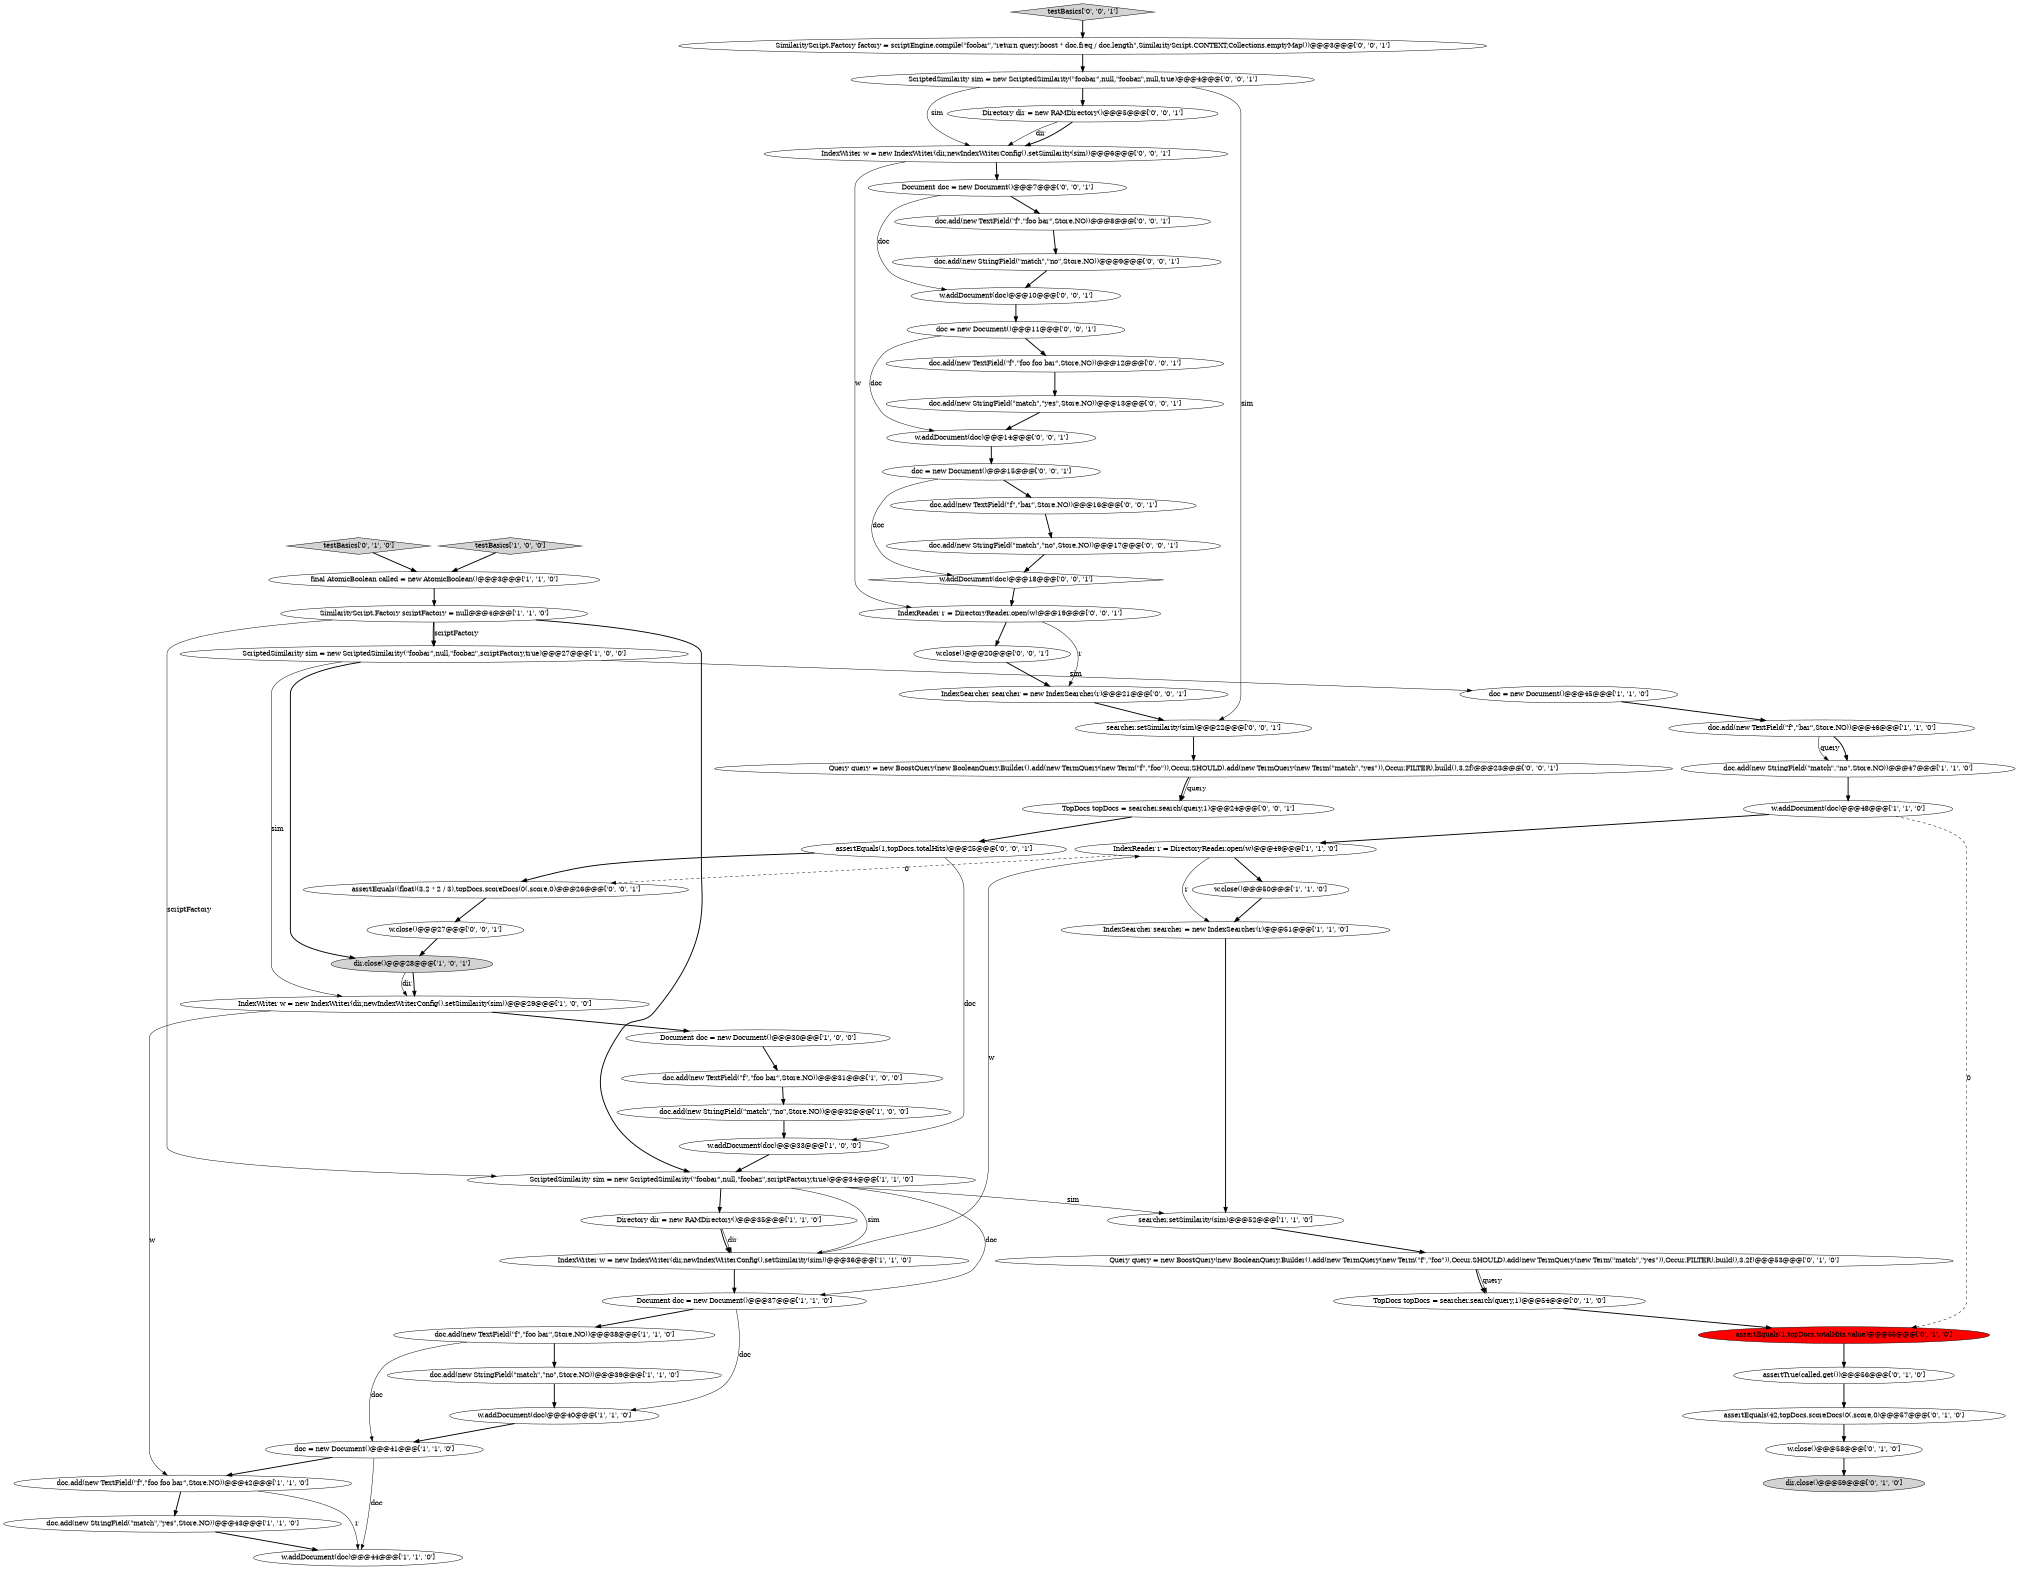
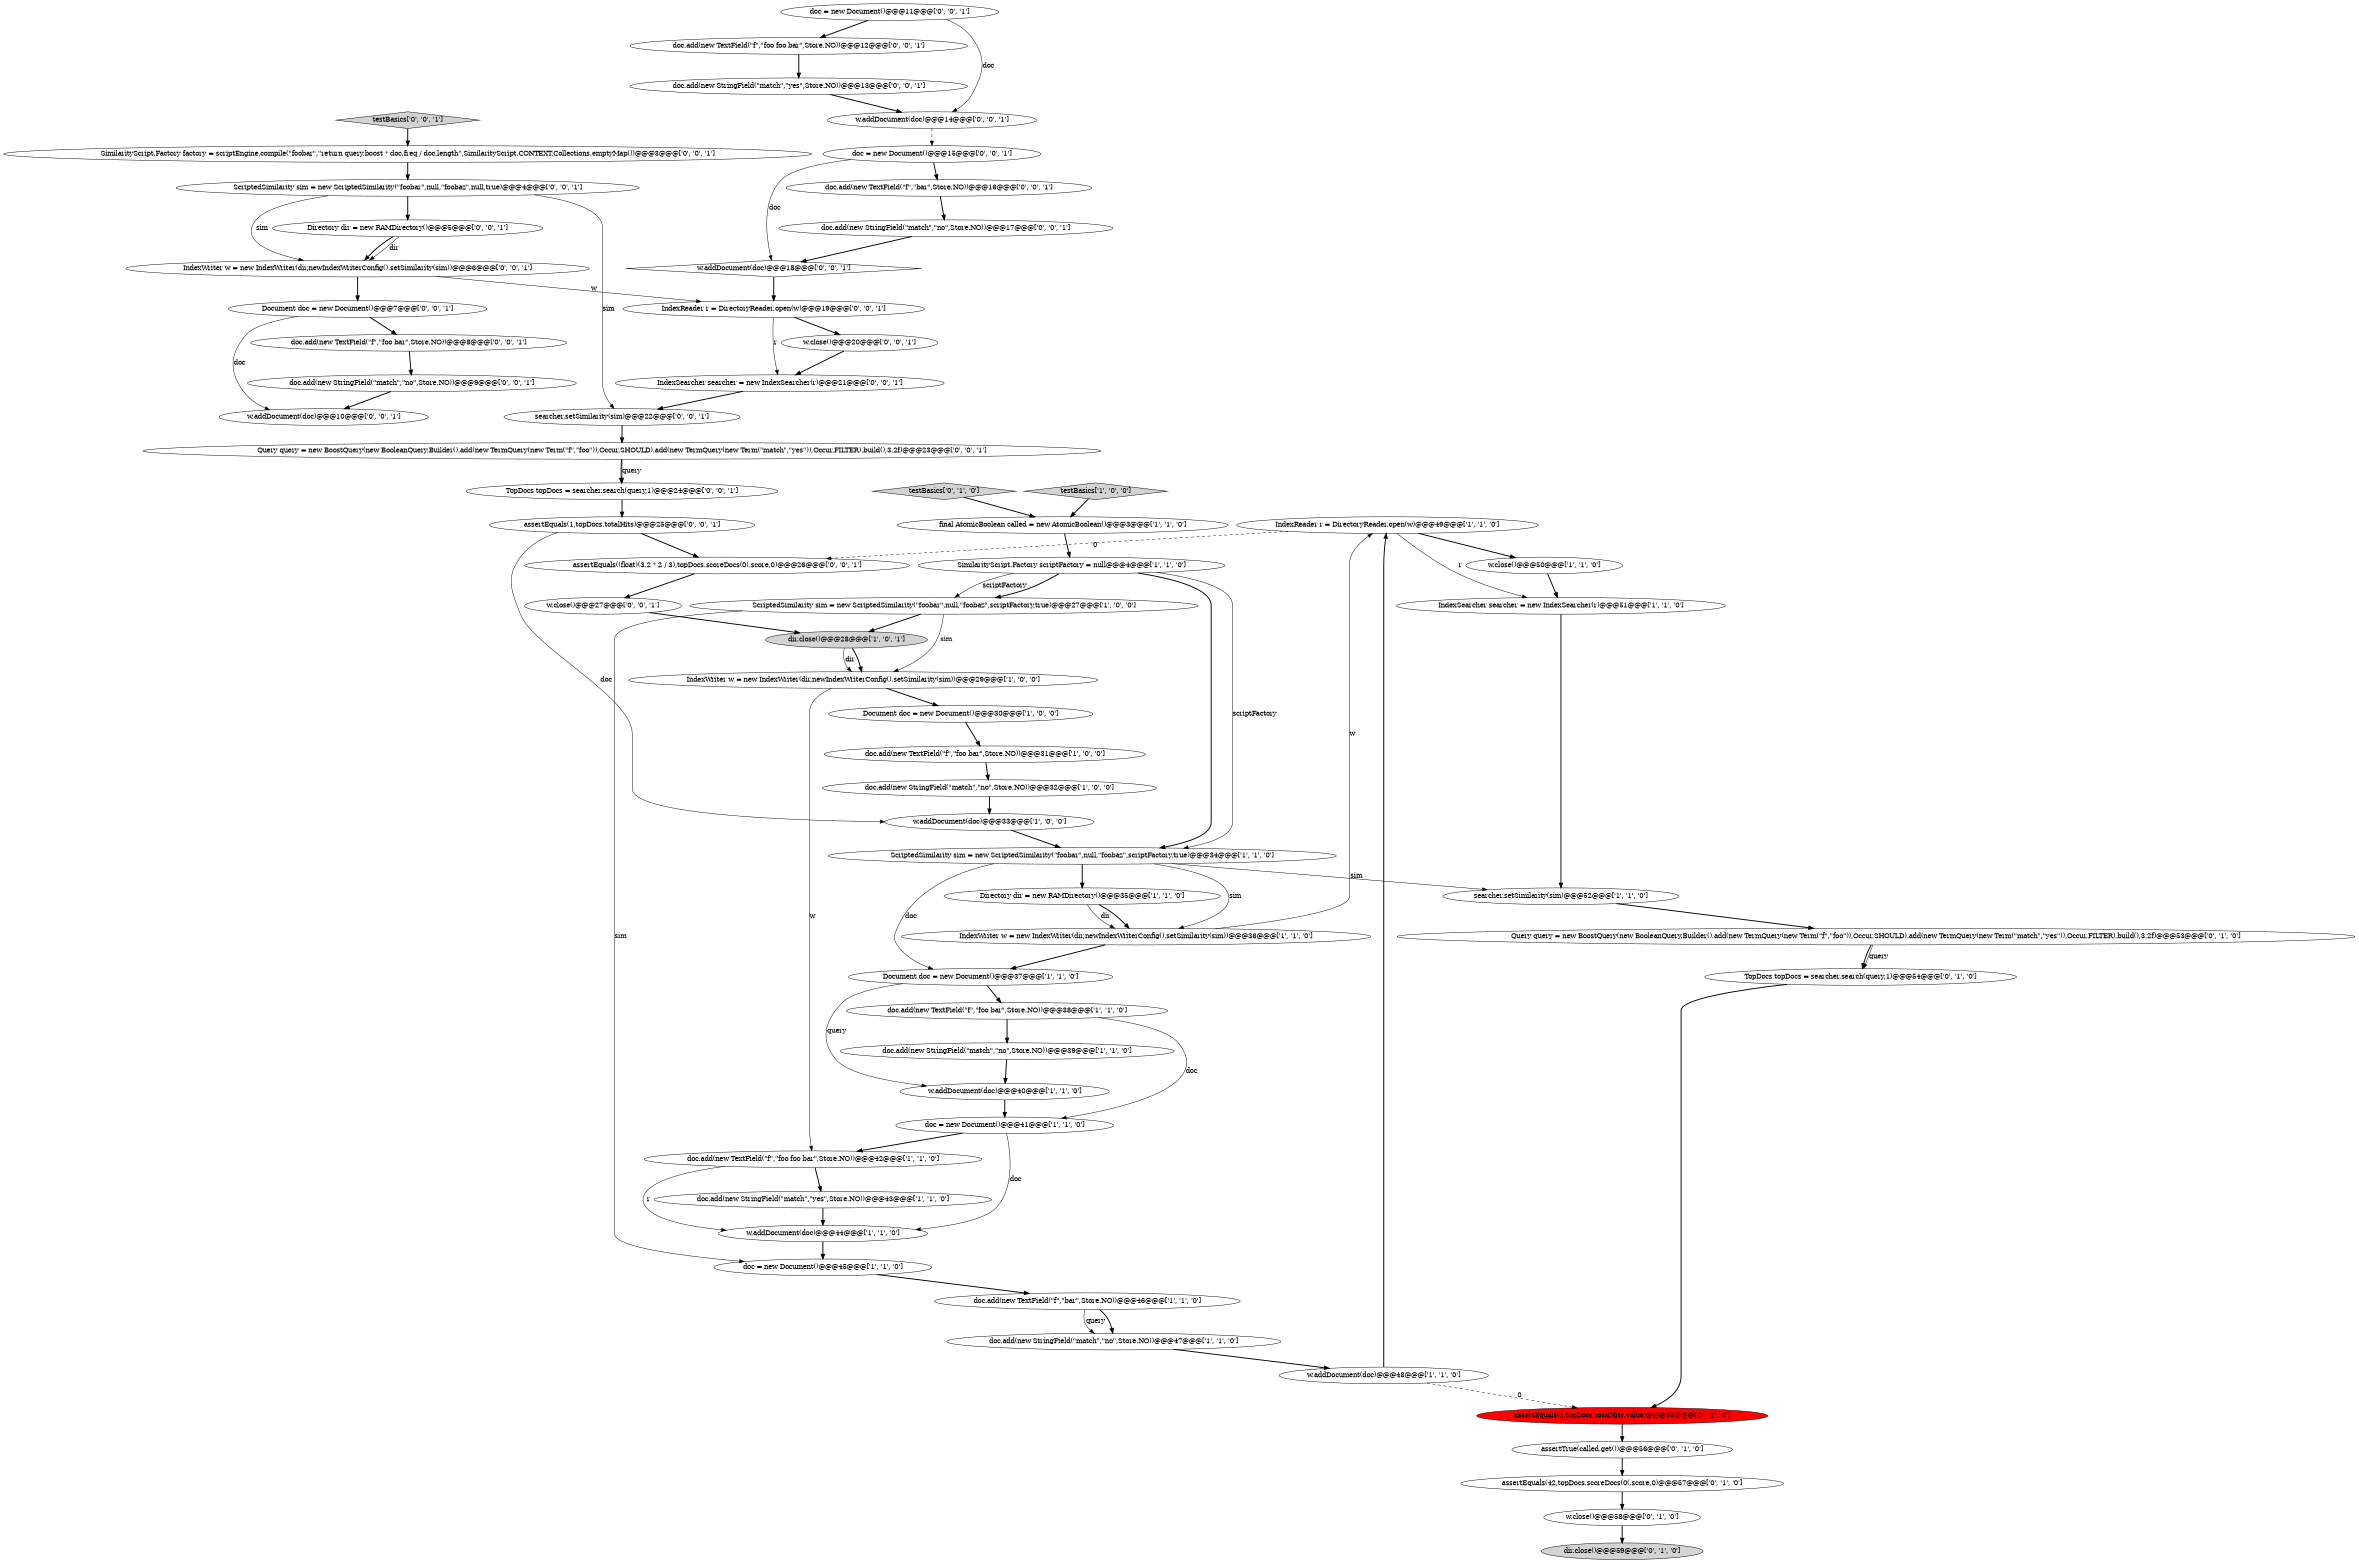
(1016, 311) -> none
(991, 453) -> (932, 135)
none -> (823, 1248)
(745, 1355) -> (837, 1031)
